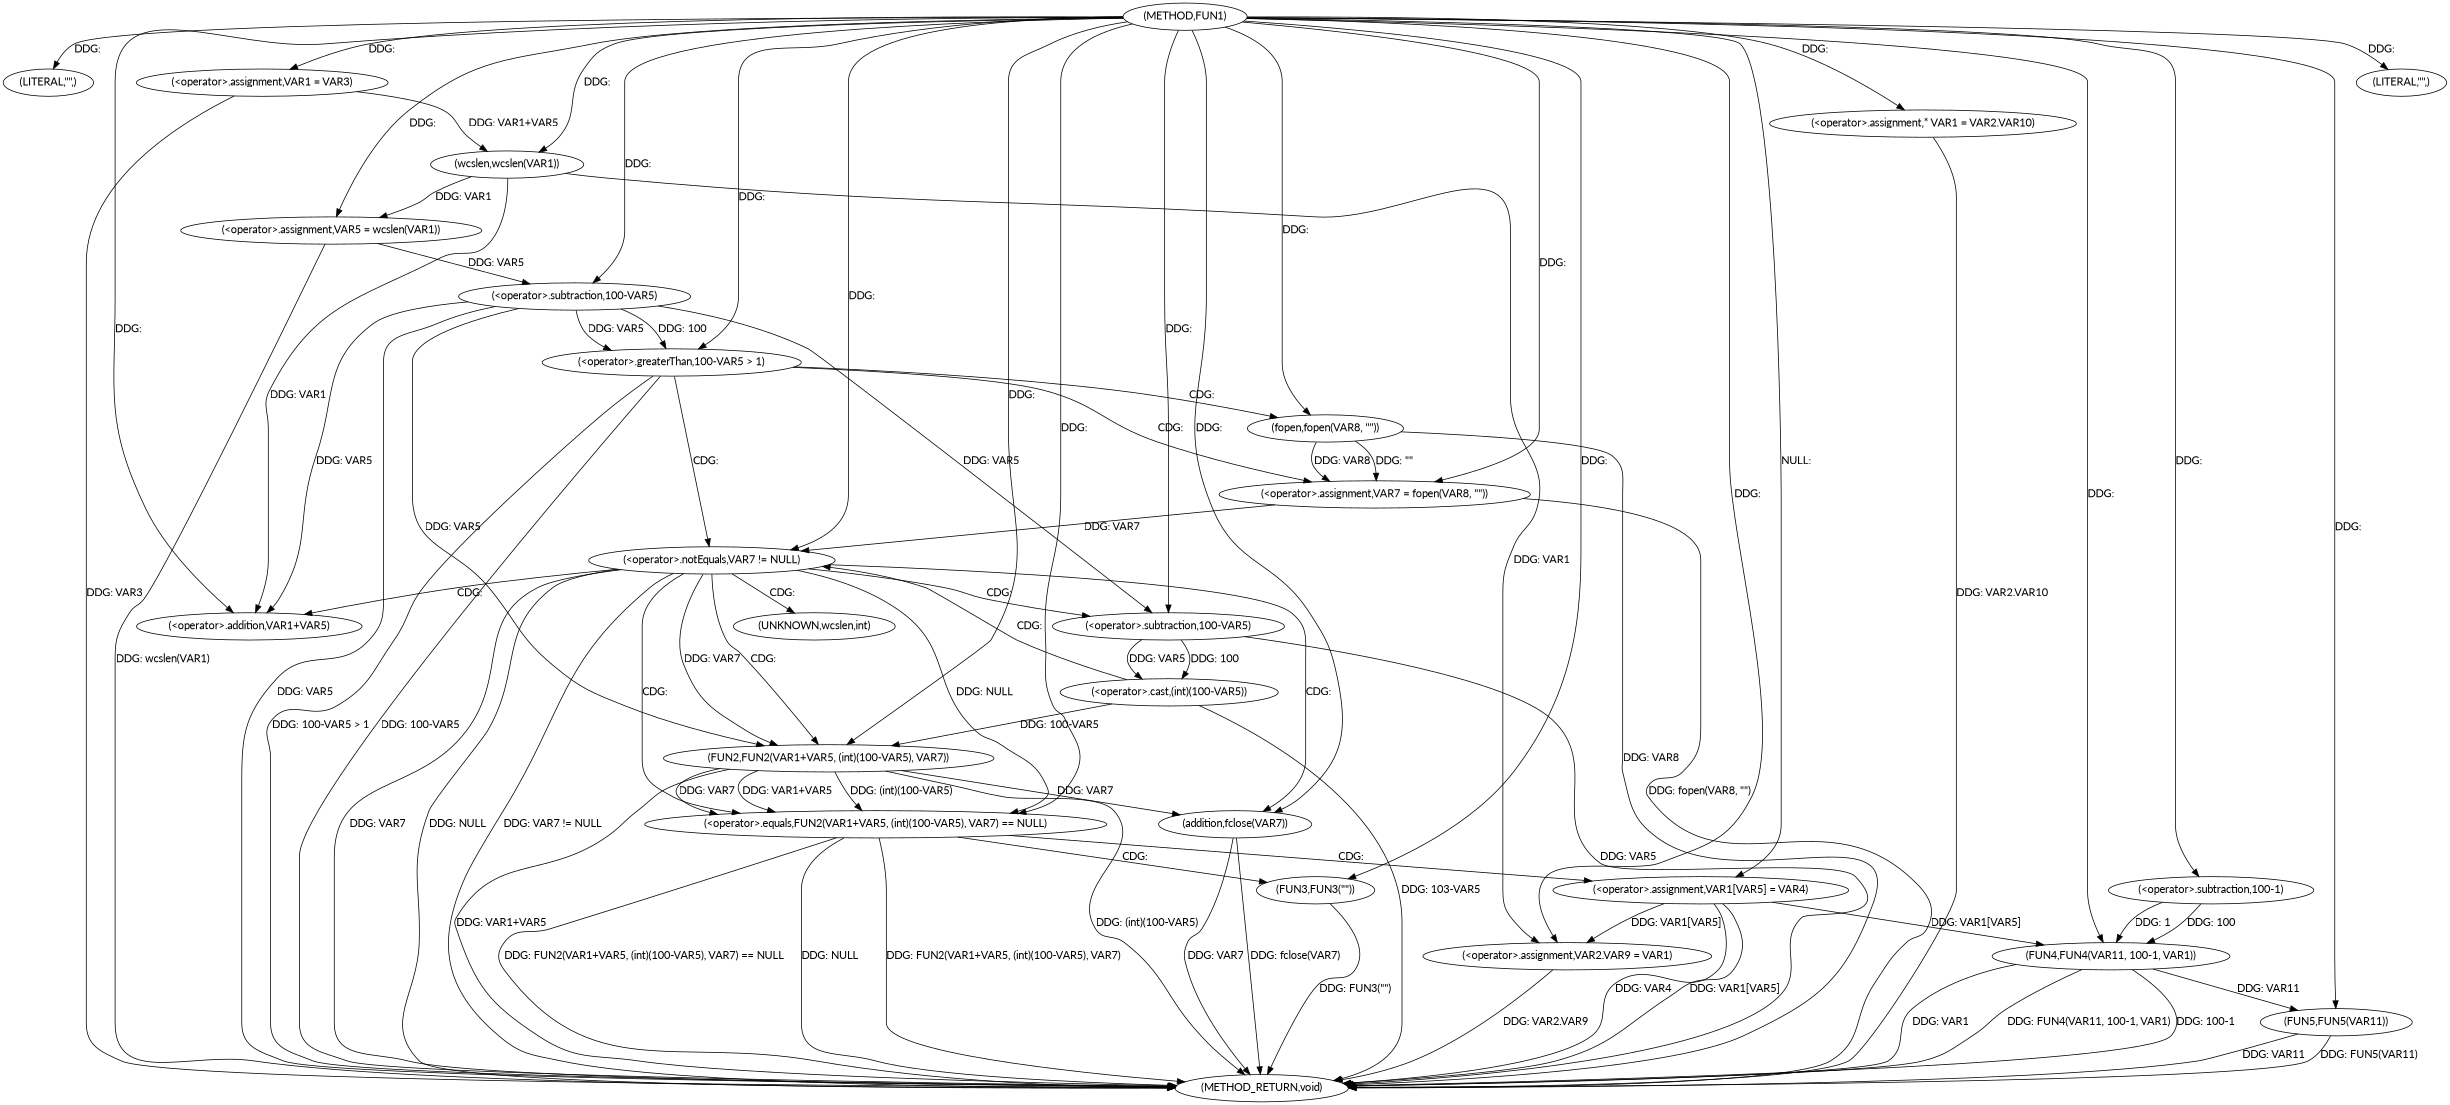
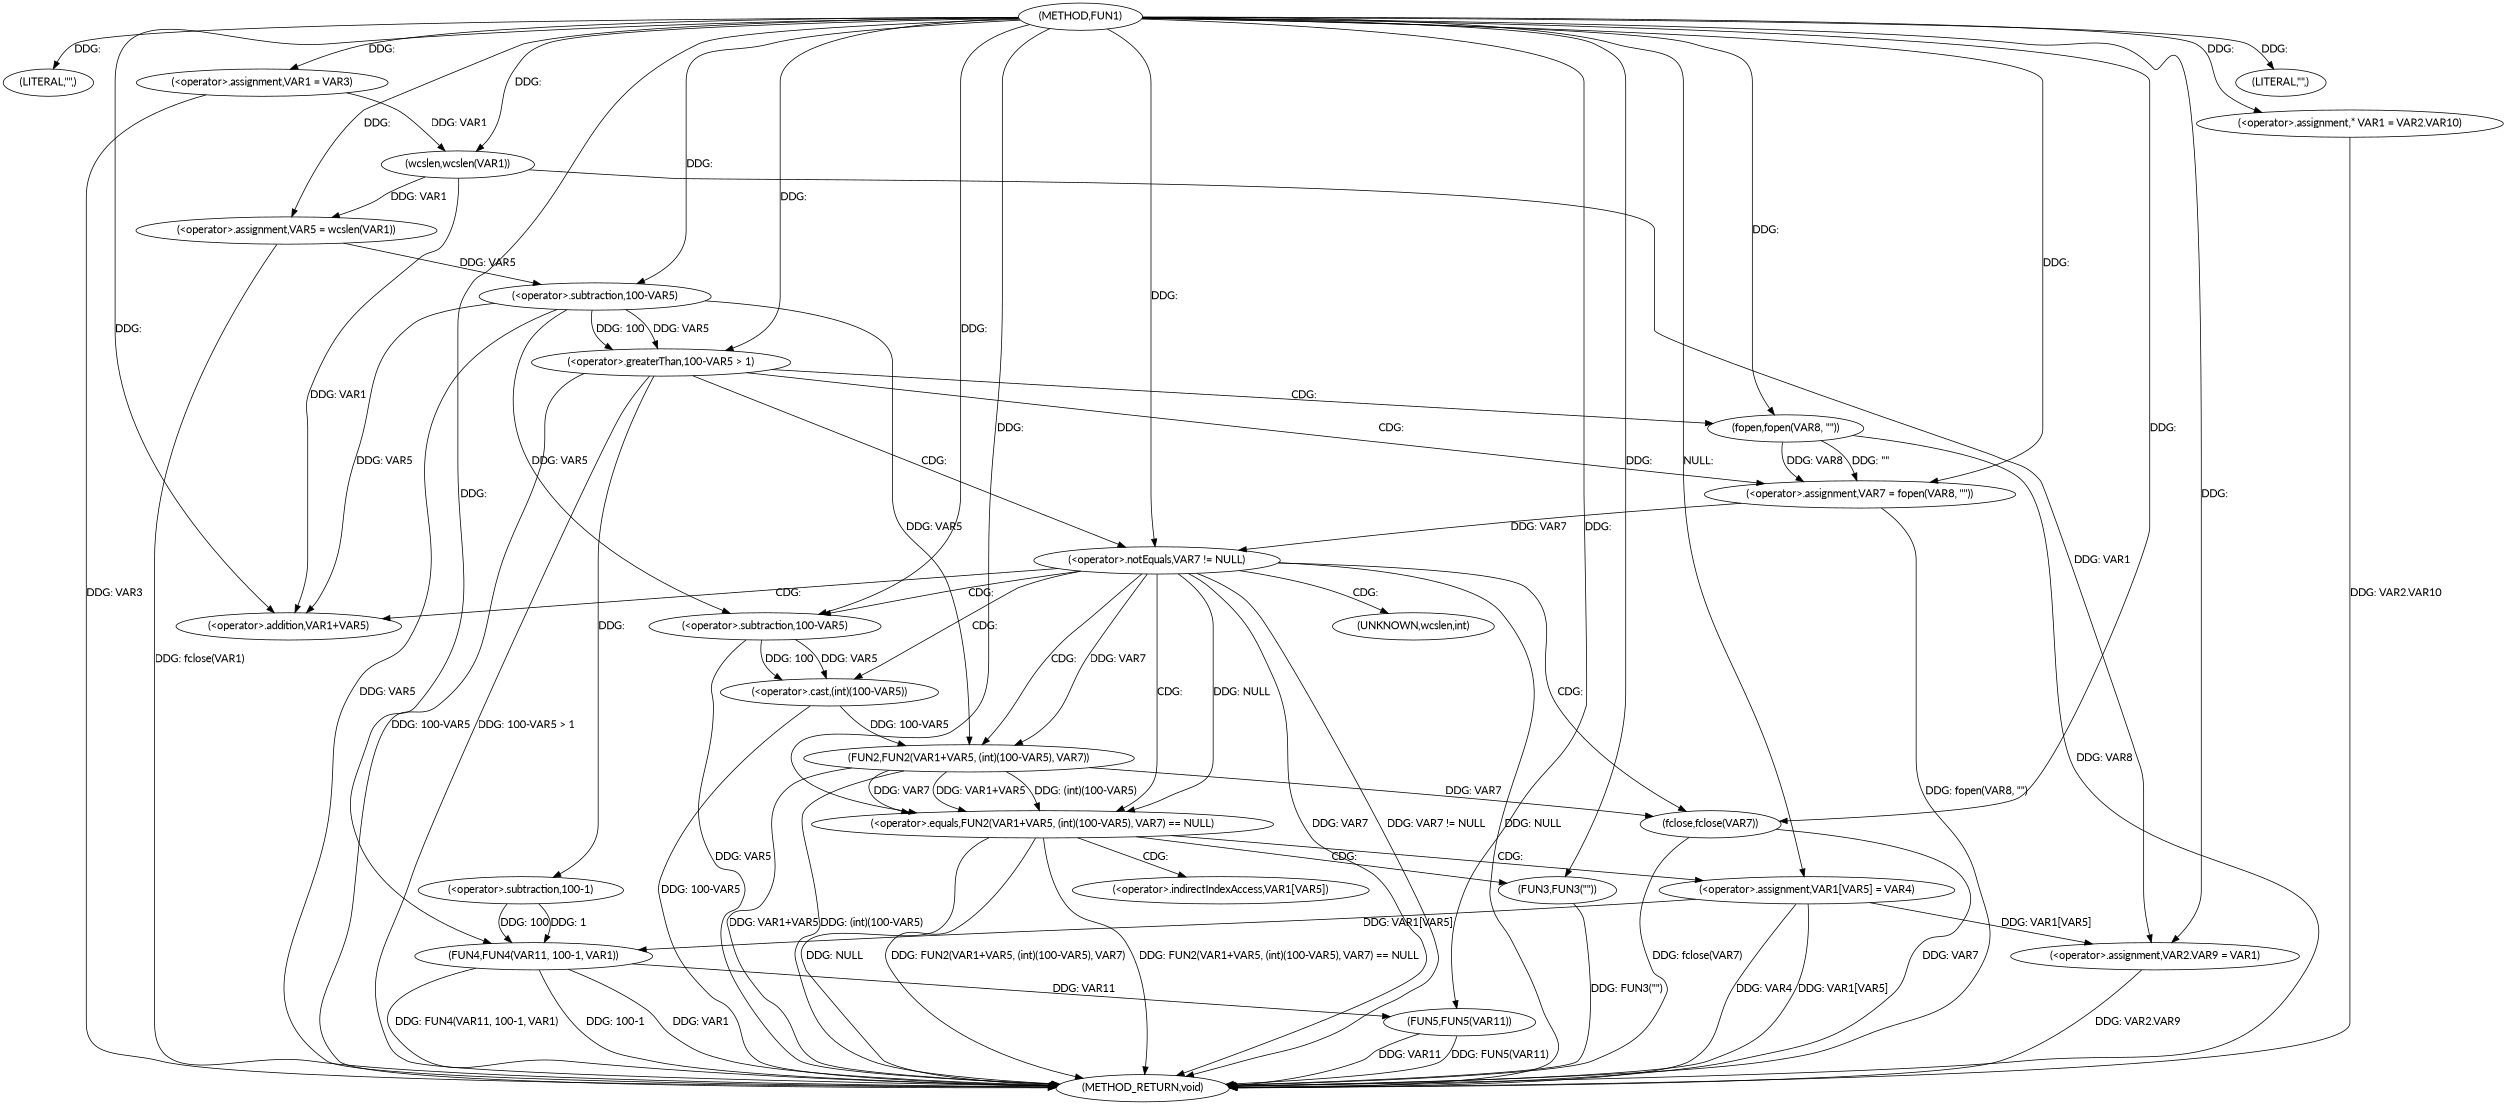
(2116, 47) -> (598, 628)
(514, 124) -> (459, 124)
(1008, 356) -> none
(980, 619) -> (968, 616)
(163, 659) -> (200, 659)
(1235, 824) -> (1711, 824)
none -> (1221, 890)
(1441, 890) -> (701, 890)
